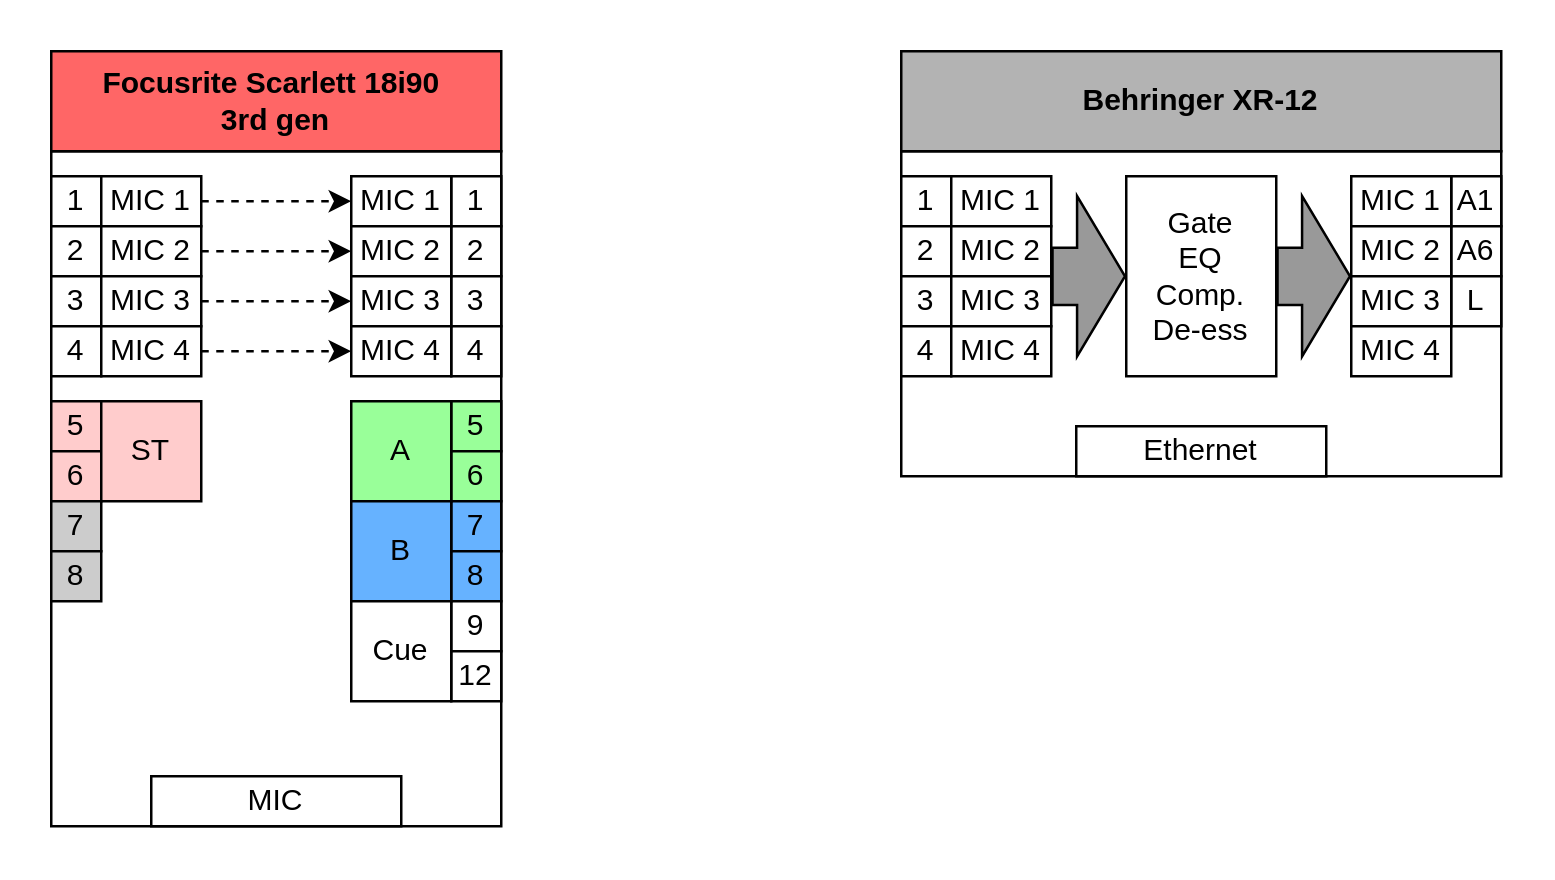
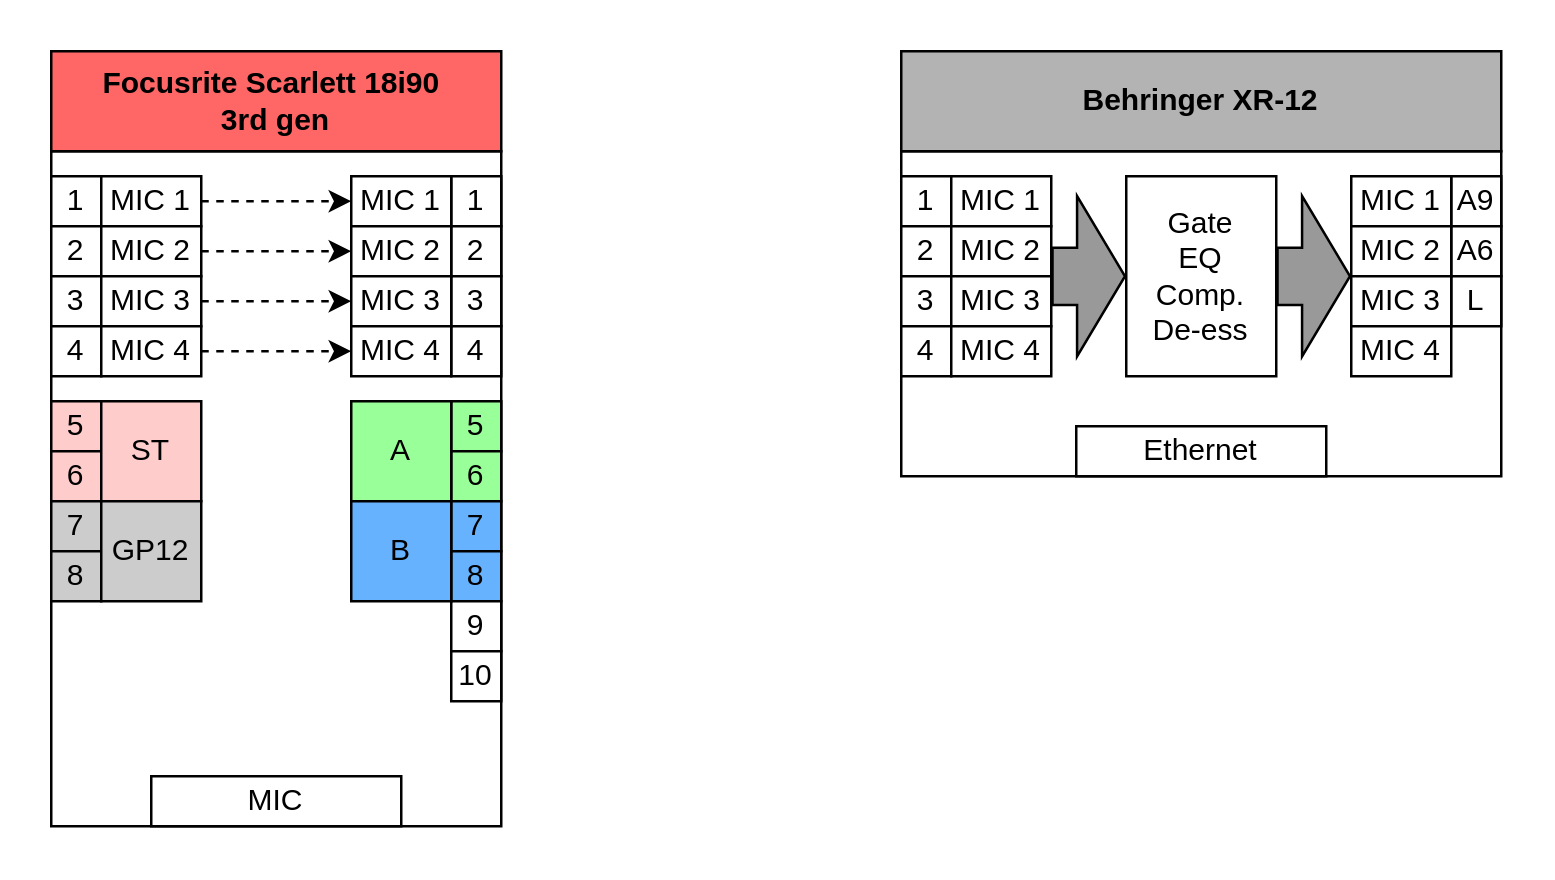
(1476, 201) -> (1476, 201)
none -> (151, 551)
(401, 651) -> none
(476, 676) -> (476, 676)
